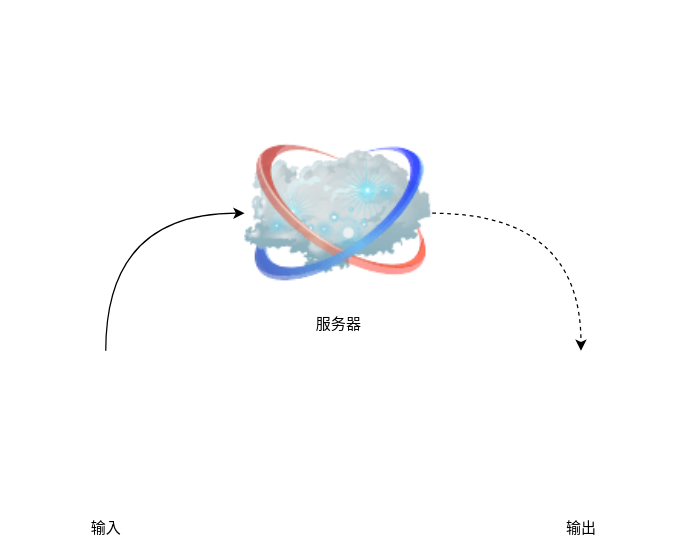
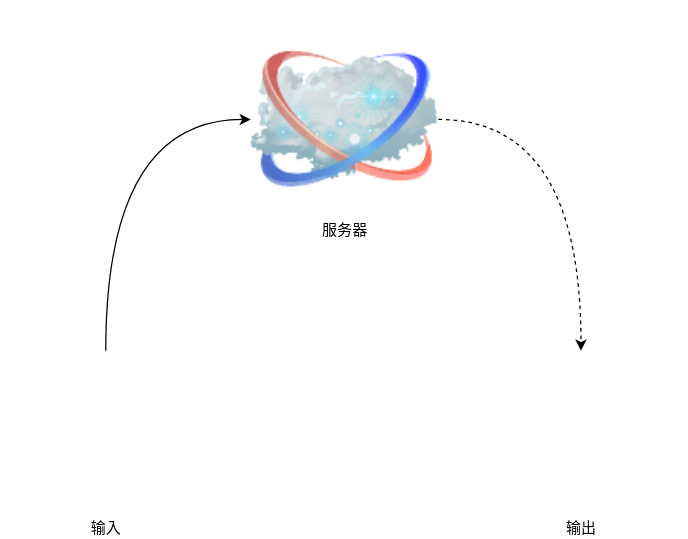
(338, 213) -> (344, 119)
